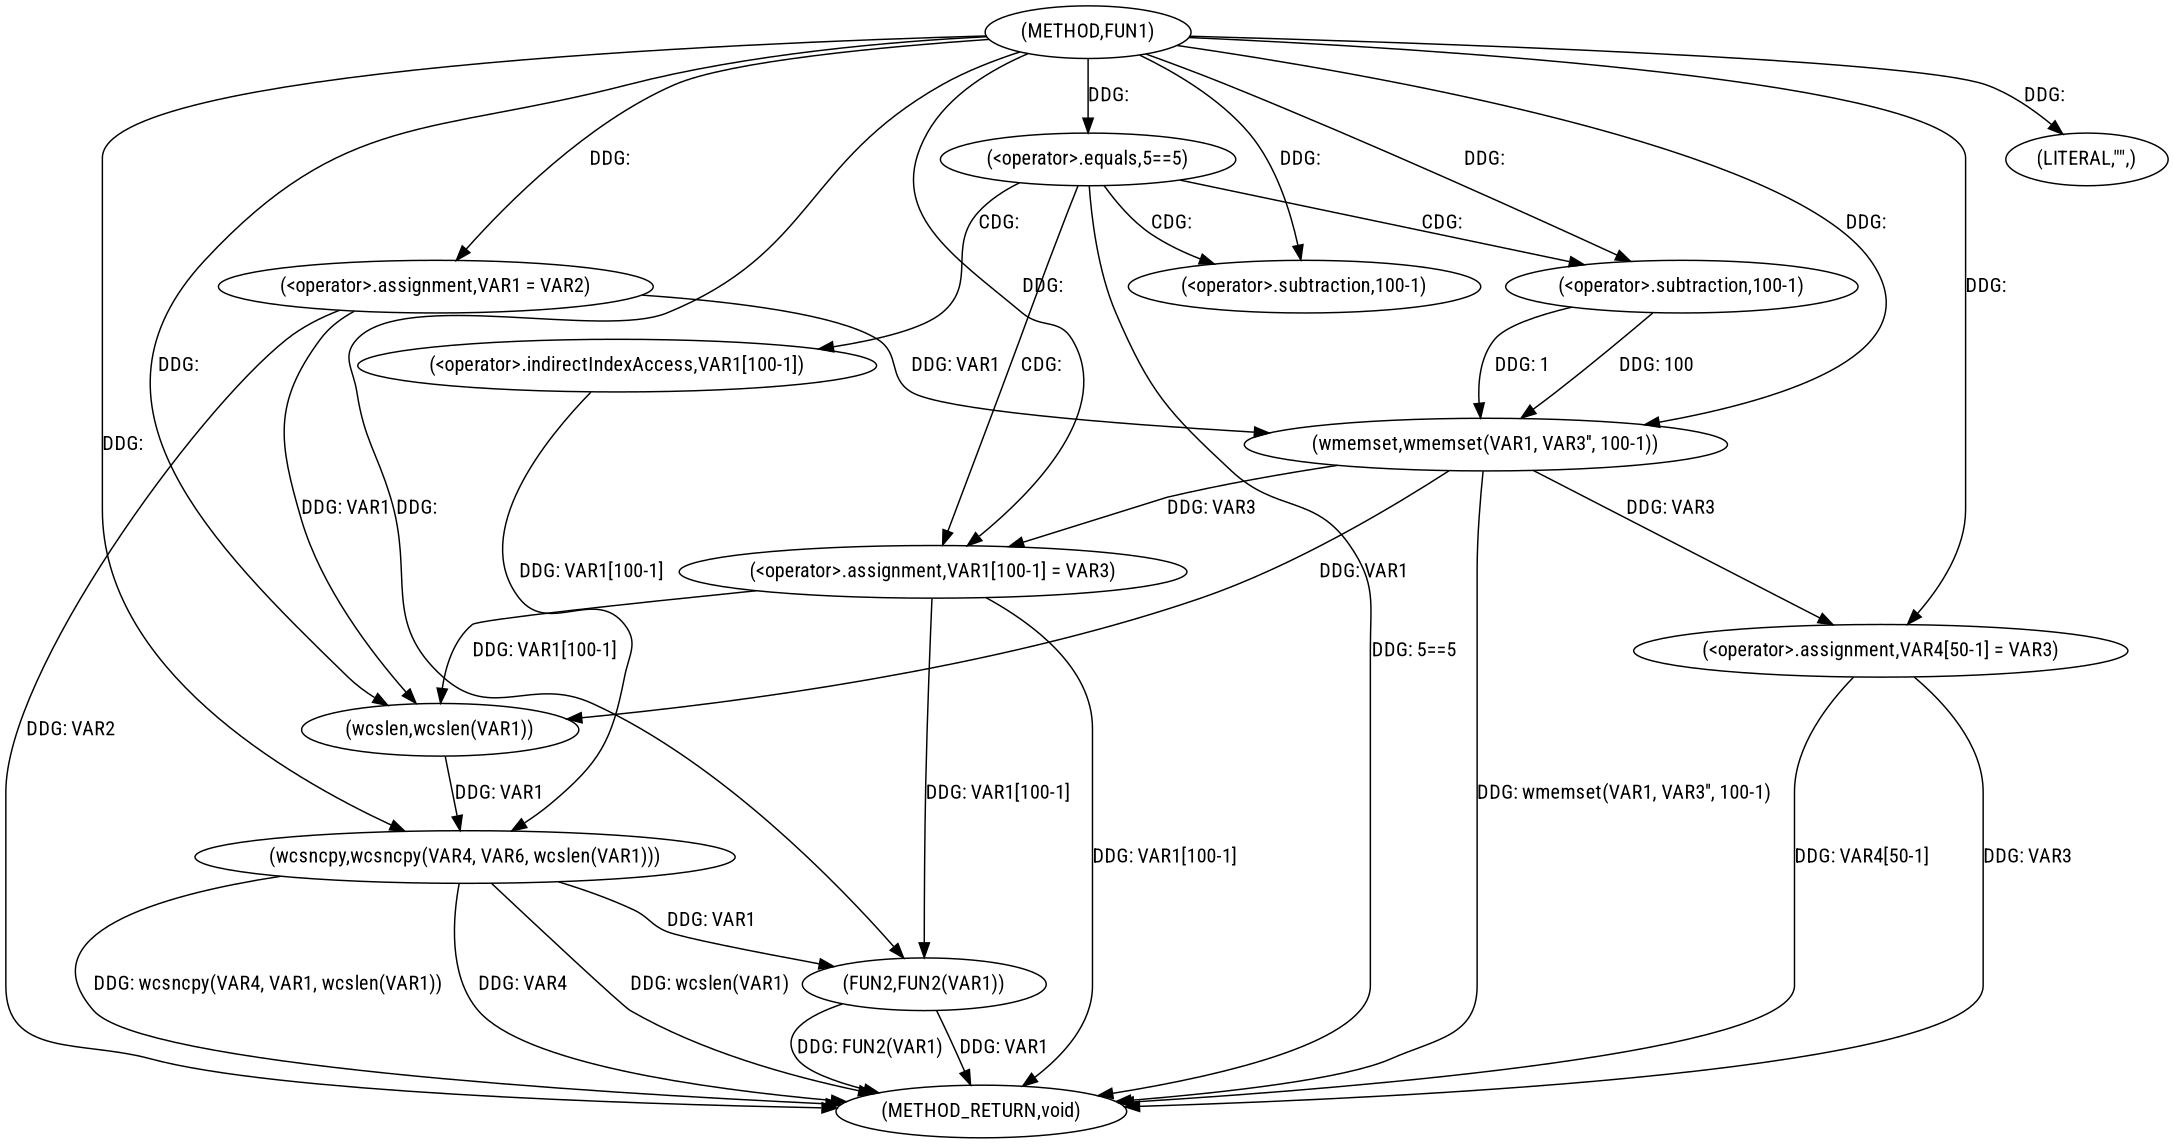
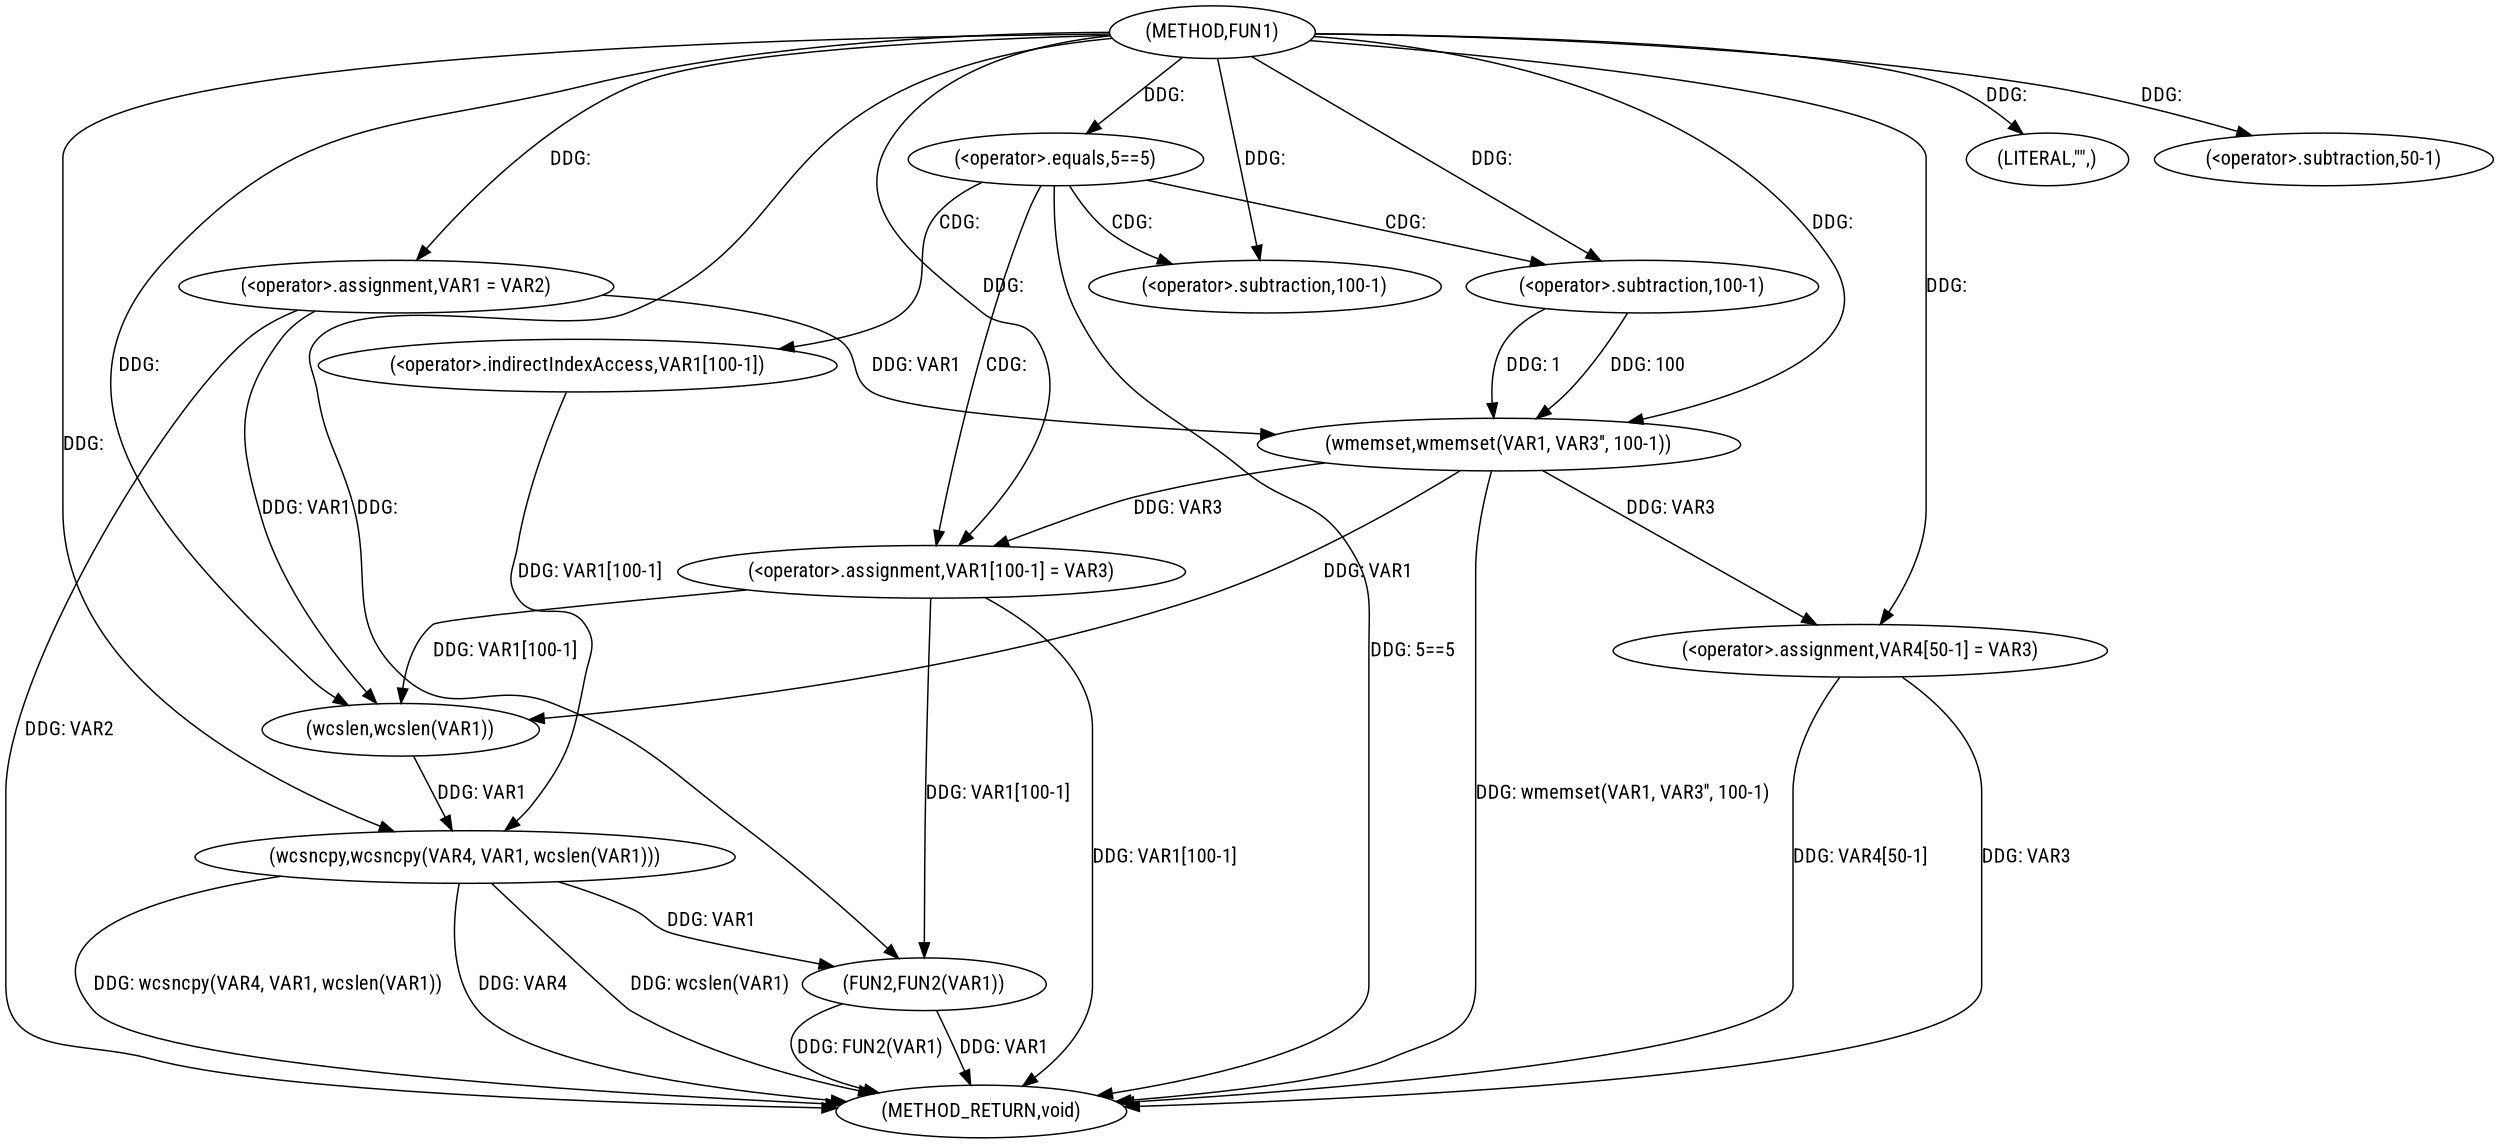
none -> (2324, 159)
(465, 857) -> (465, 857)
